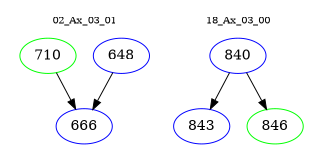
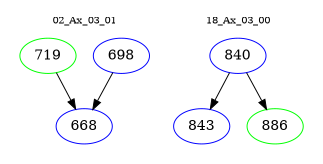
(48, 56) -> (48, 56)
(121, 56) -> (121, 56)
(84, 126) -> (84, 126)
(275, 126) -> (275, 126)
